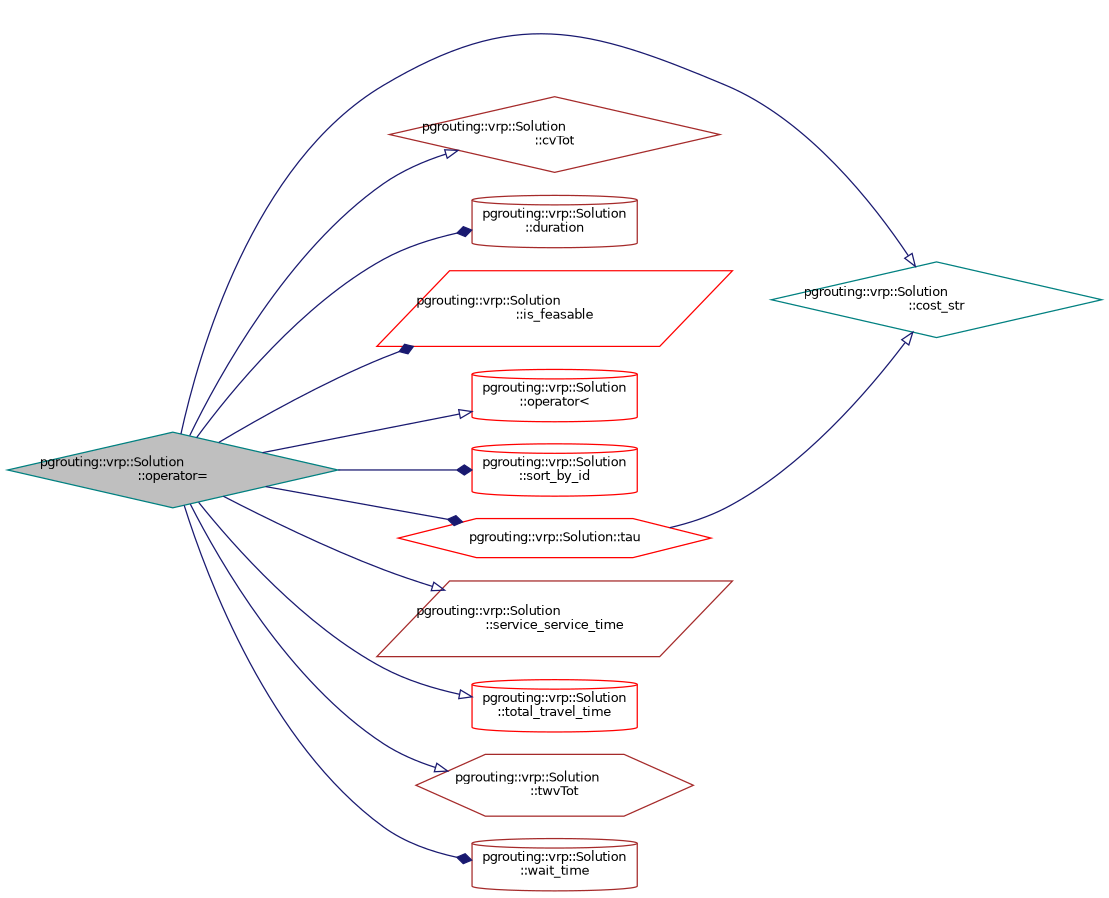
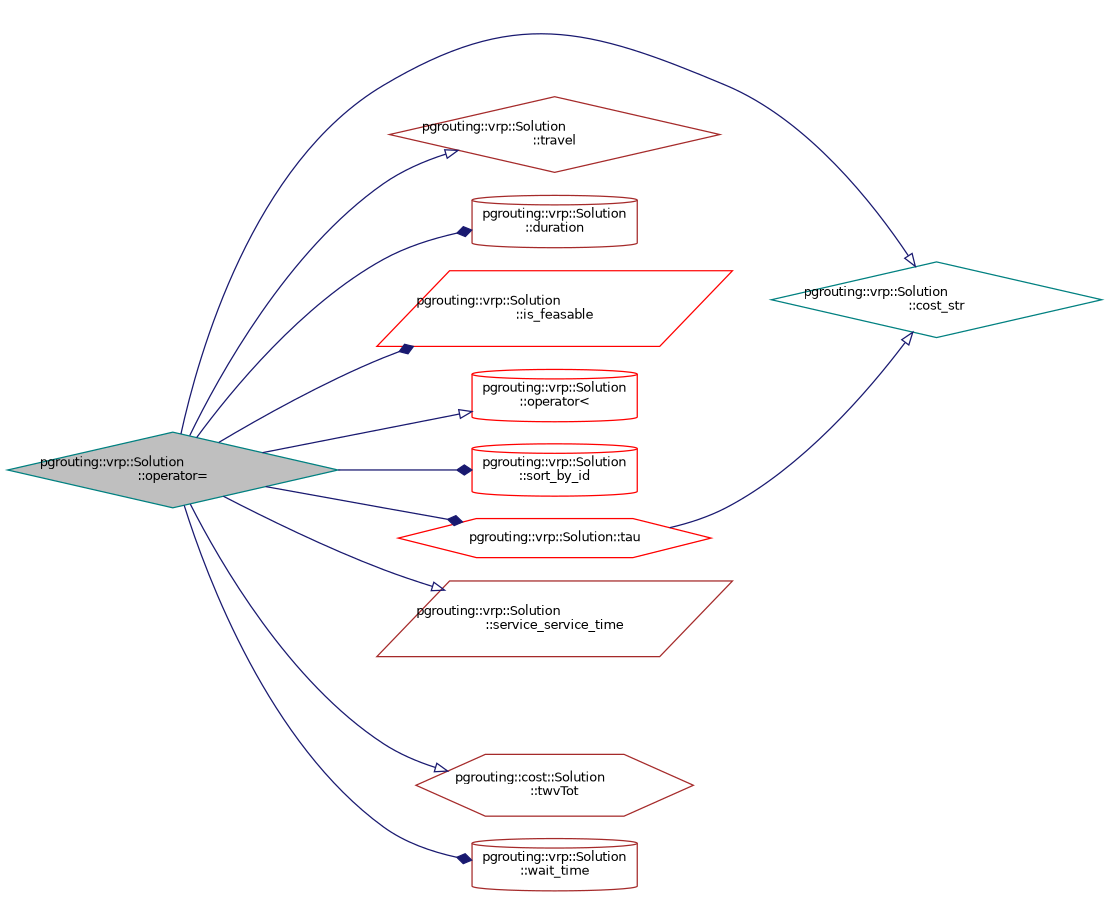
(555, 135) -> (555, 135)
(555, 706) -> none
(555, 785) -> (555, 785)
